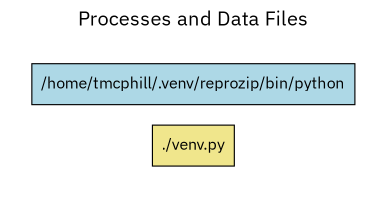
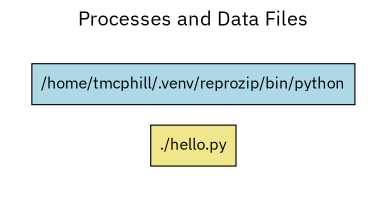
(193, 146) -> (193, 146)
